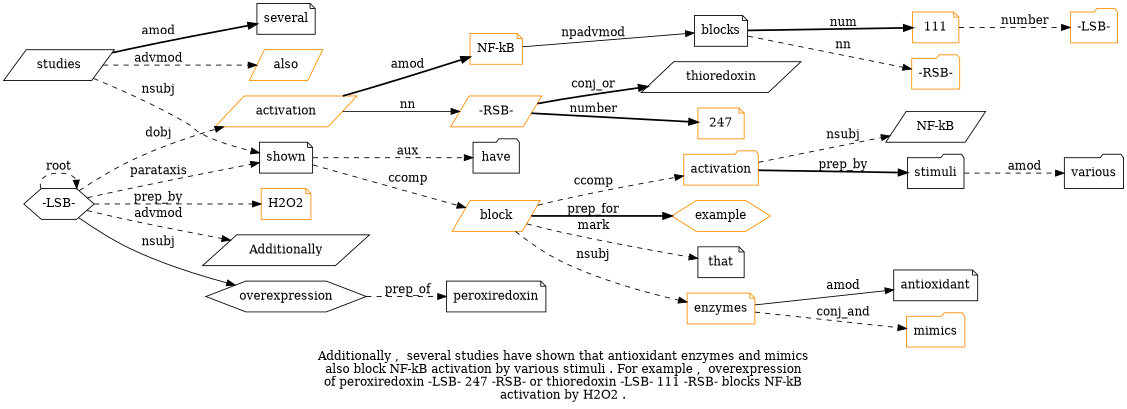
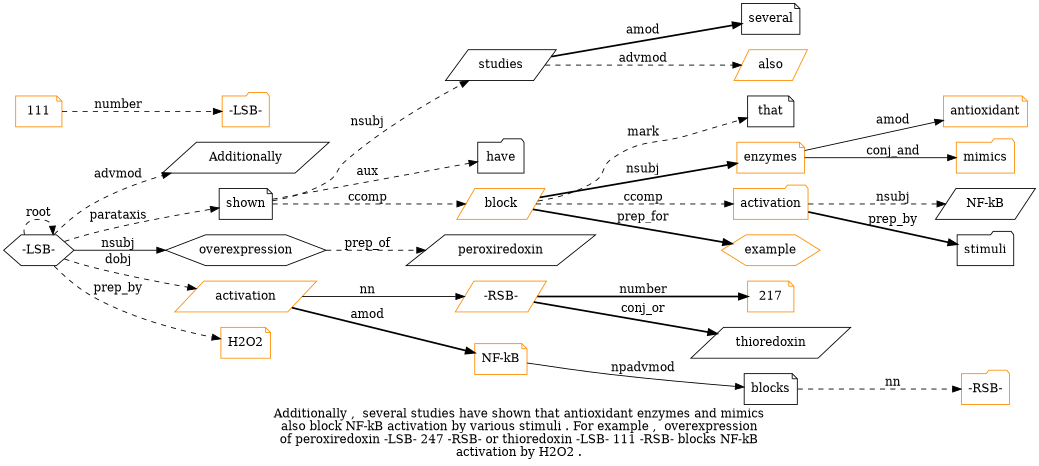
(826, 29) -> none
(172, 115) -> (366, 145)
(721, 123) -> (771, 297)
(1094, 173) -> none
(593, 275) -> (634, 181)
(936, 285) -> (985, 111)
(496, 297) -> (501, 250)
(826, 320) -> (876, 158)
